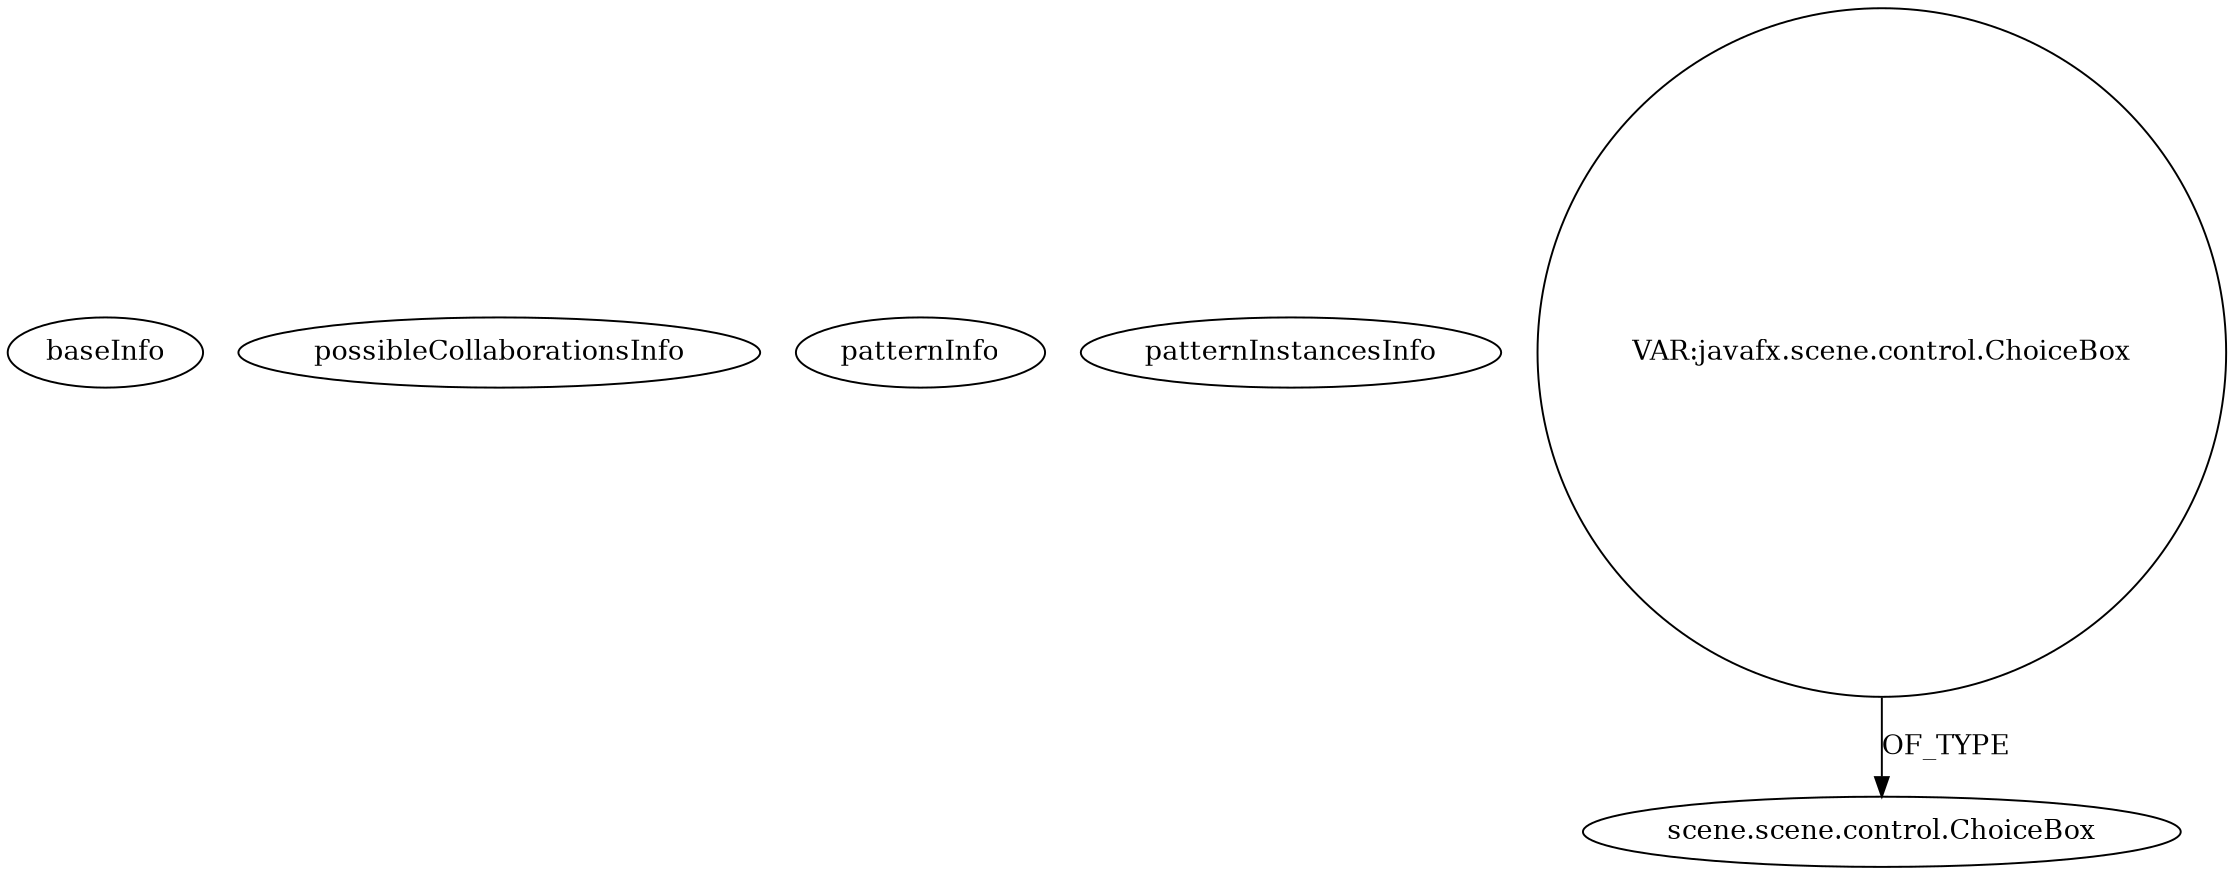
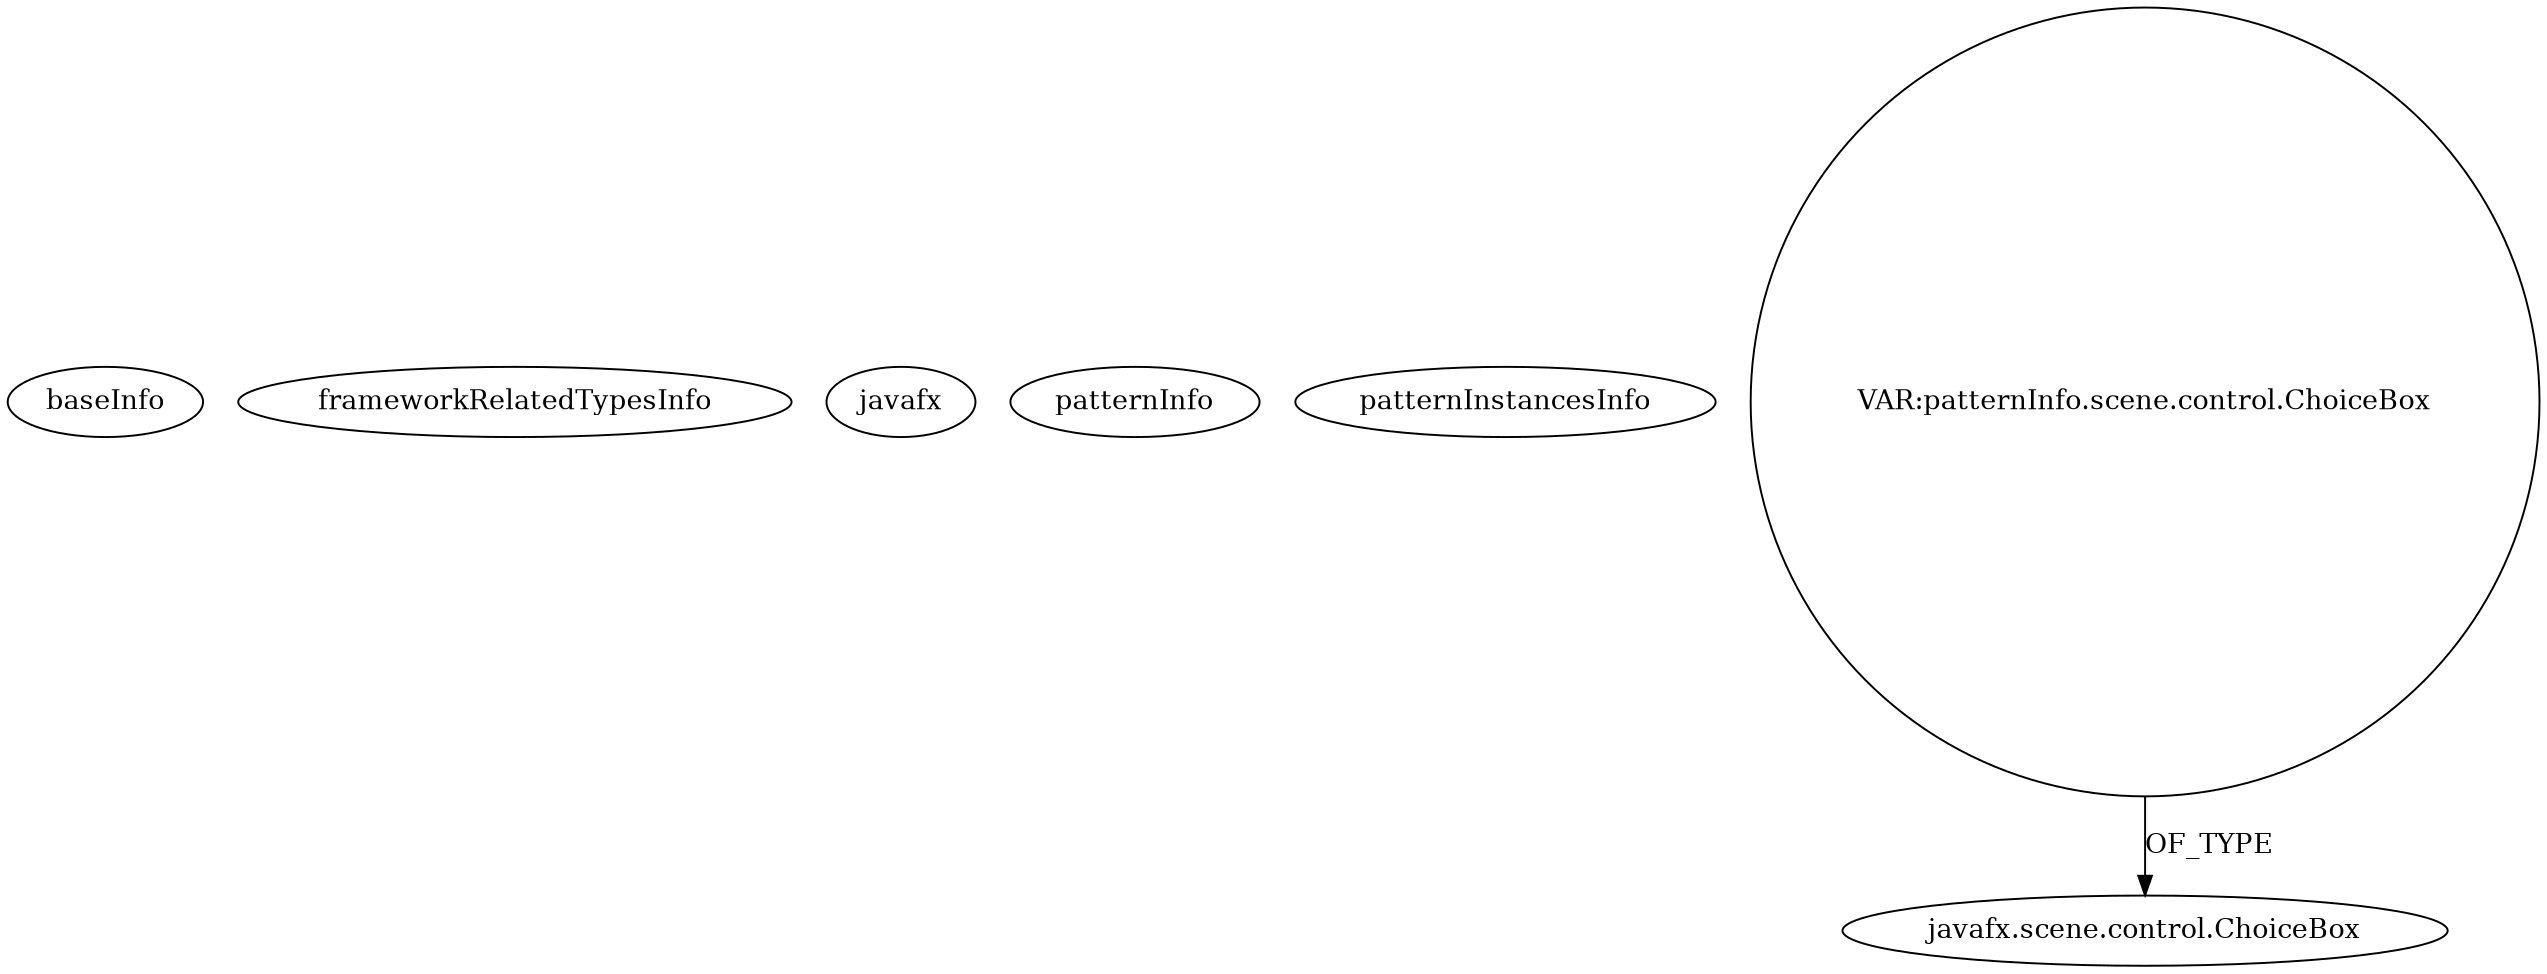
(499, 353) -> (901, 402)
(1882, 353) -> (2145, 402)
none -> (515, 402)
(1882, 832) -> (2145, 931)
